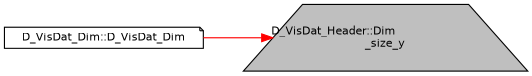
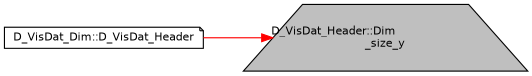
(104, 38) -> (104, 38)
